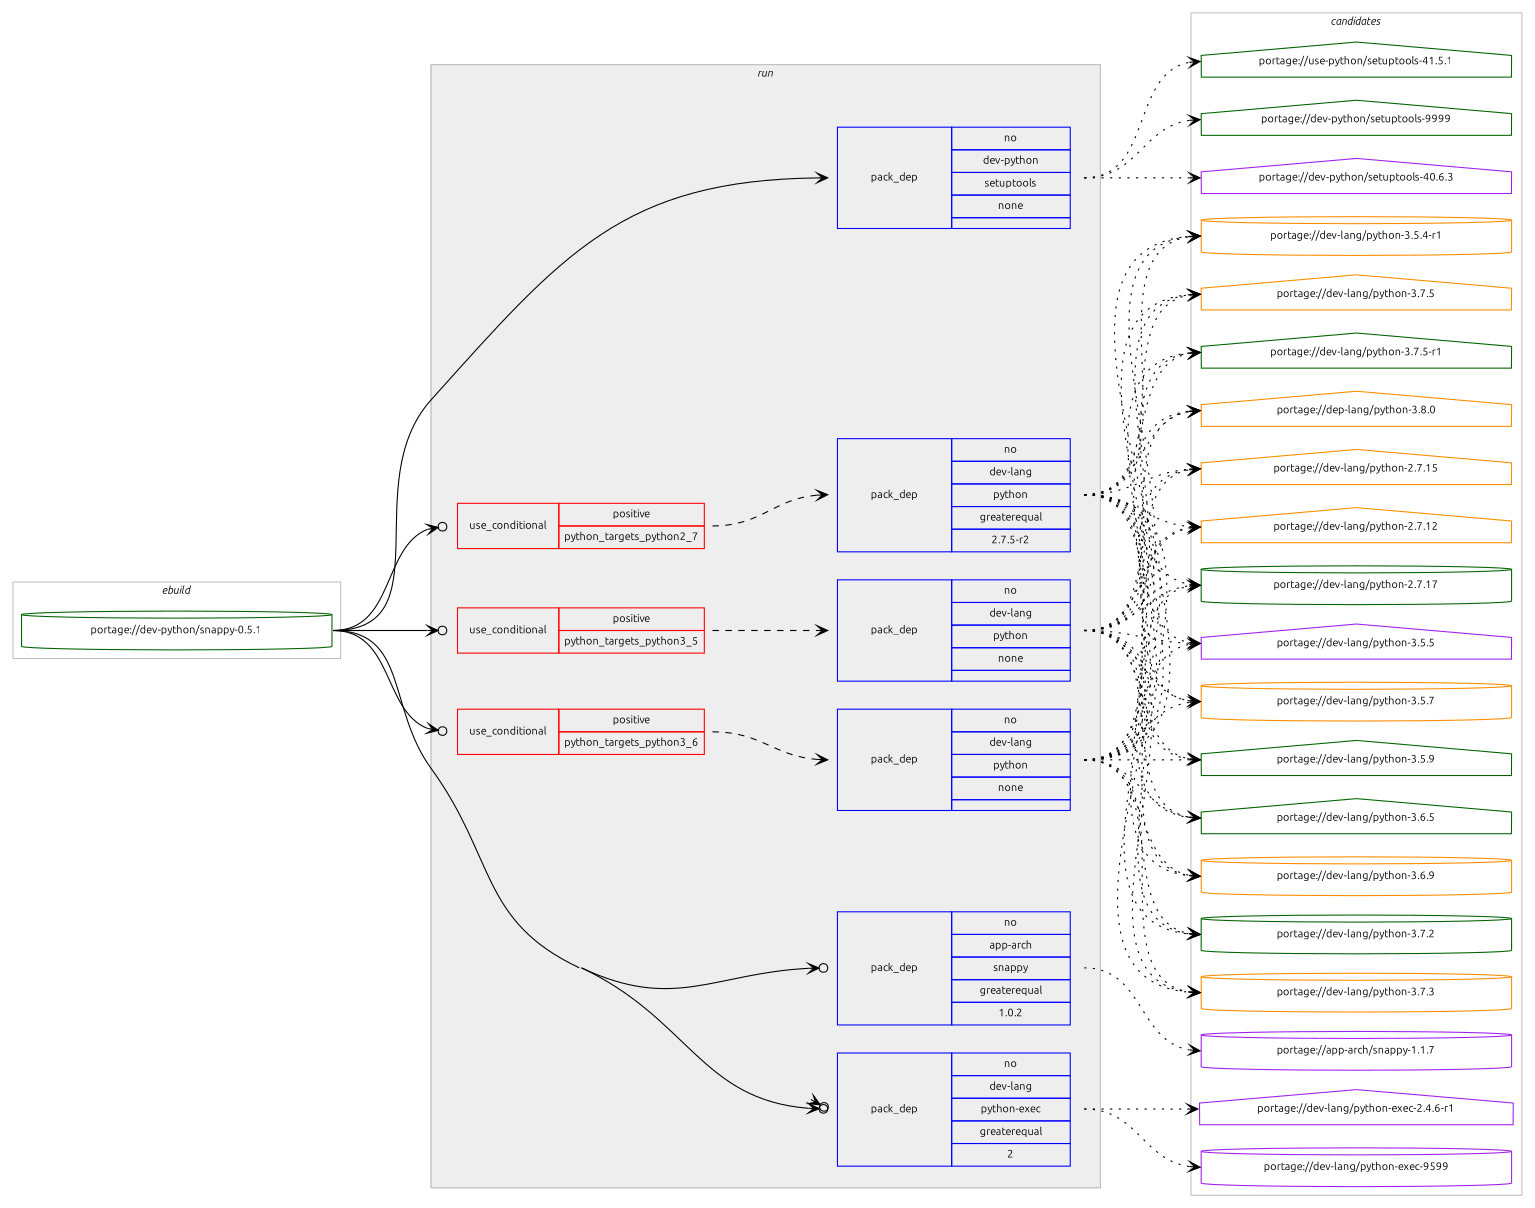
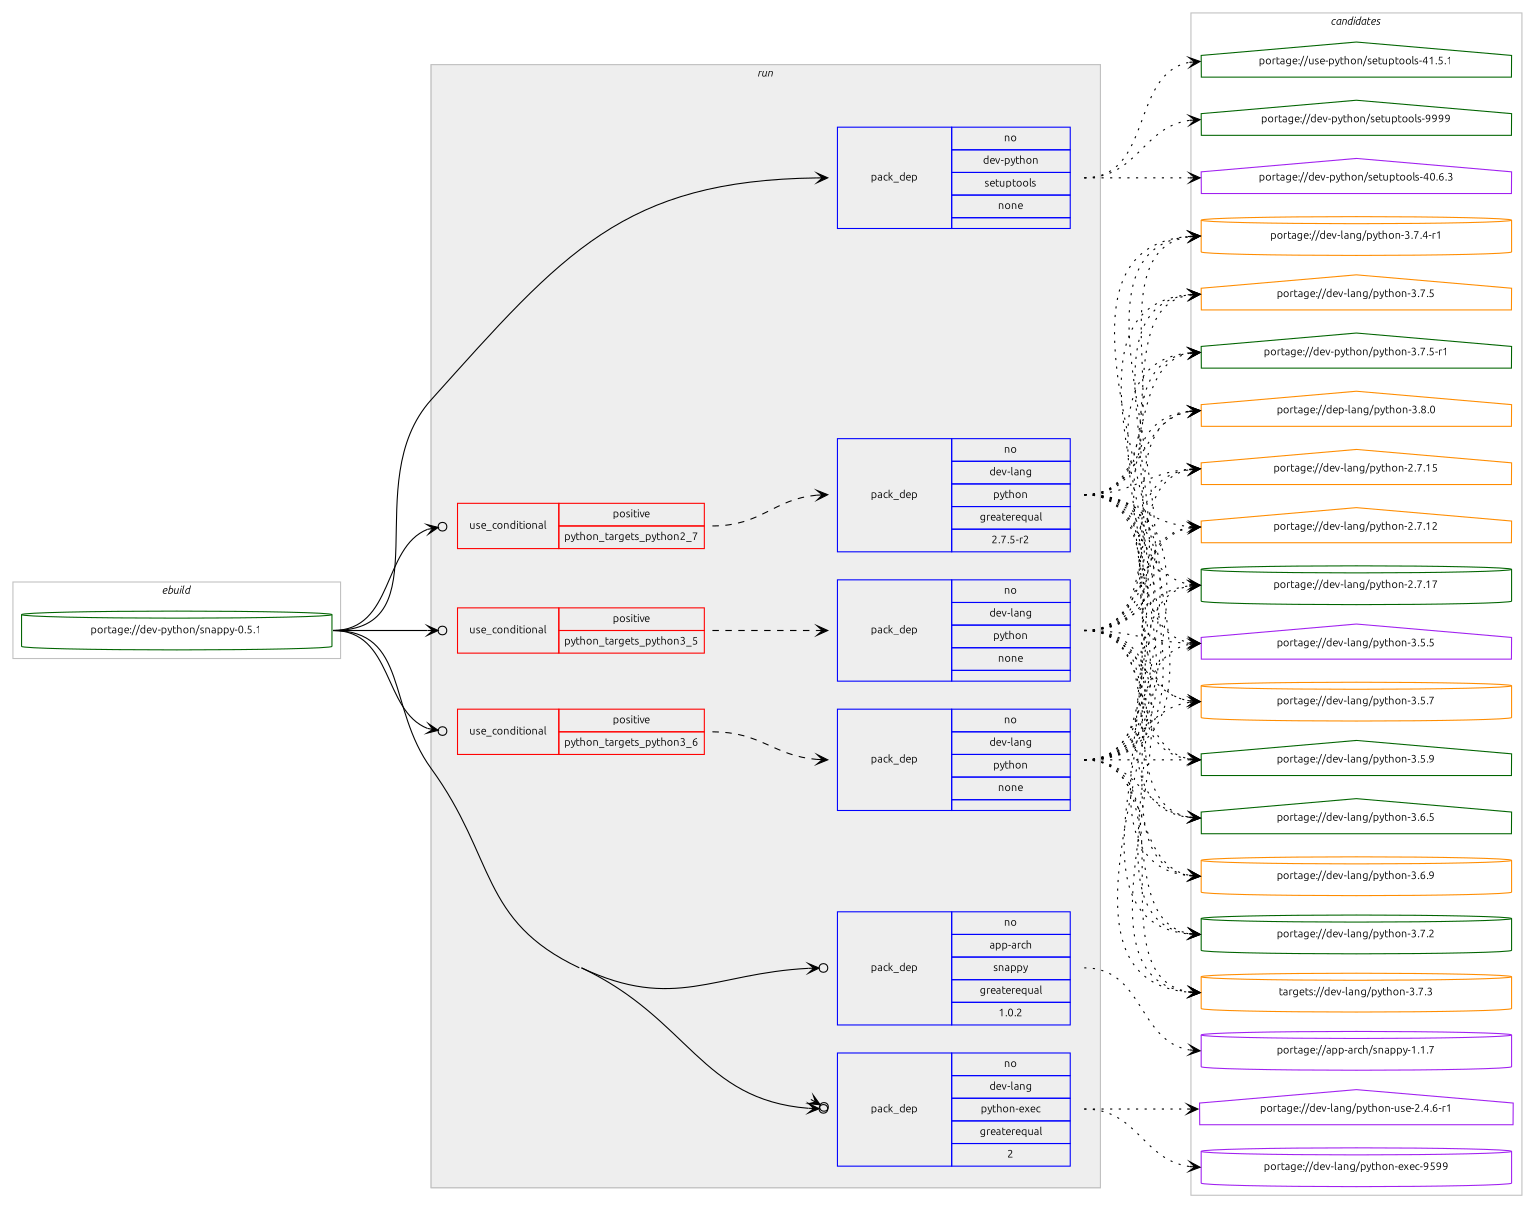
(1356, 236) -> (1356, 236)
(1356, 352) -> (1356, 352)
(1356, 993) -> (1356, 993)
(1356, 1109) -> (1356, 1109)
